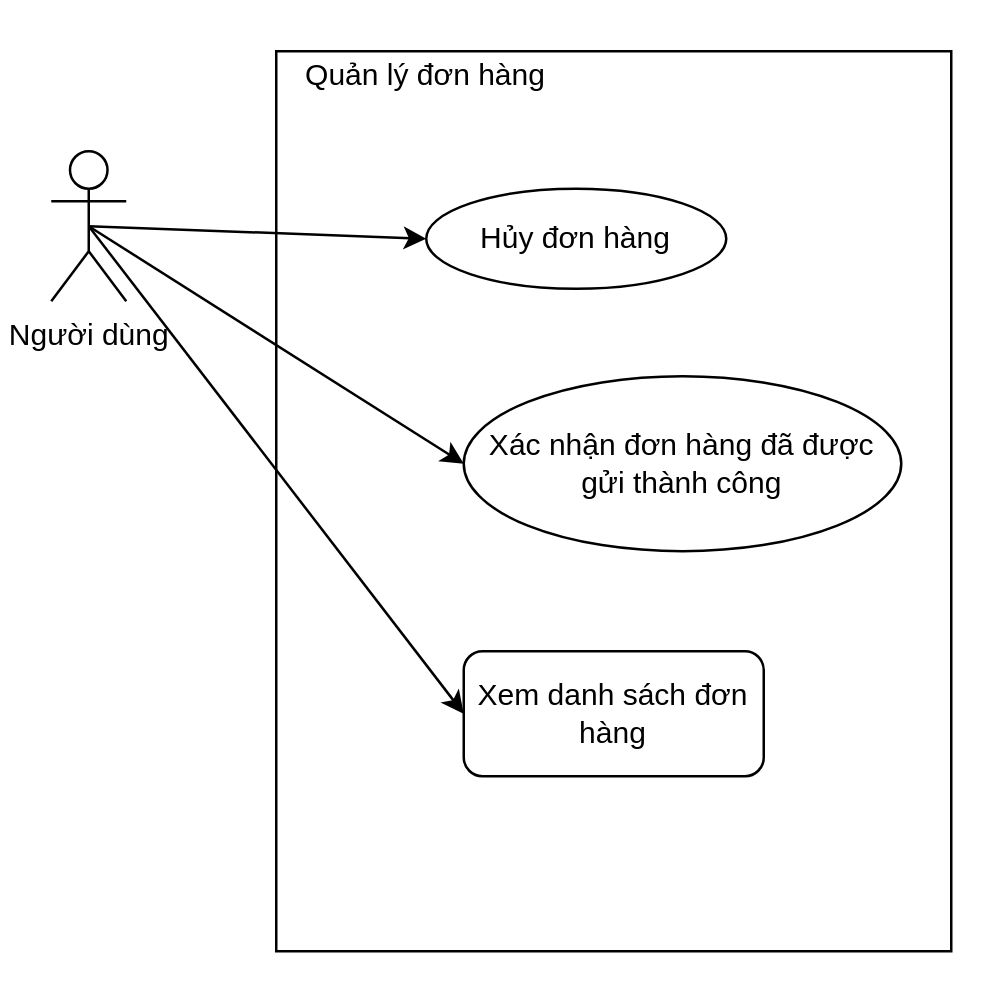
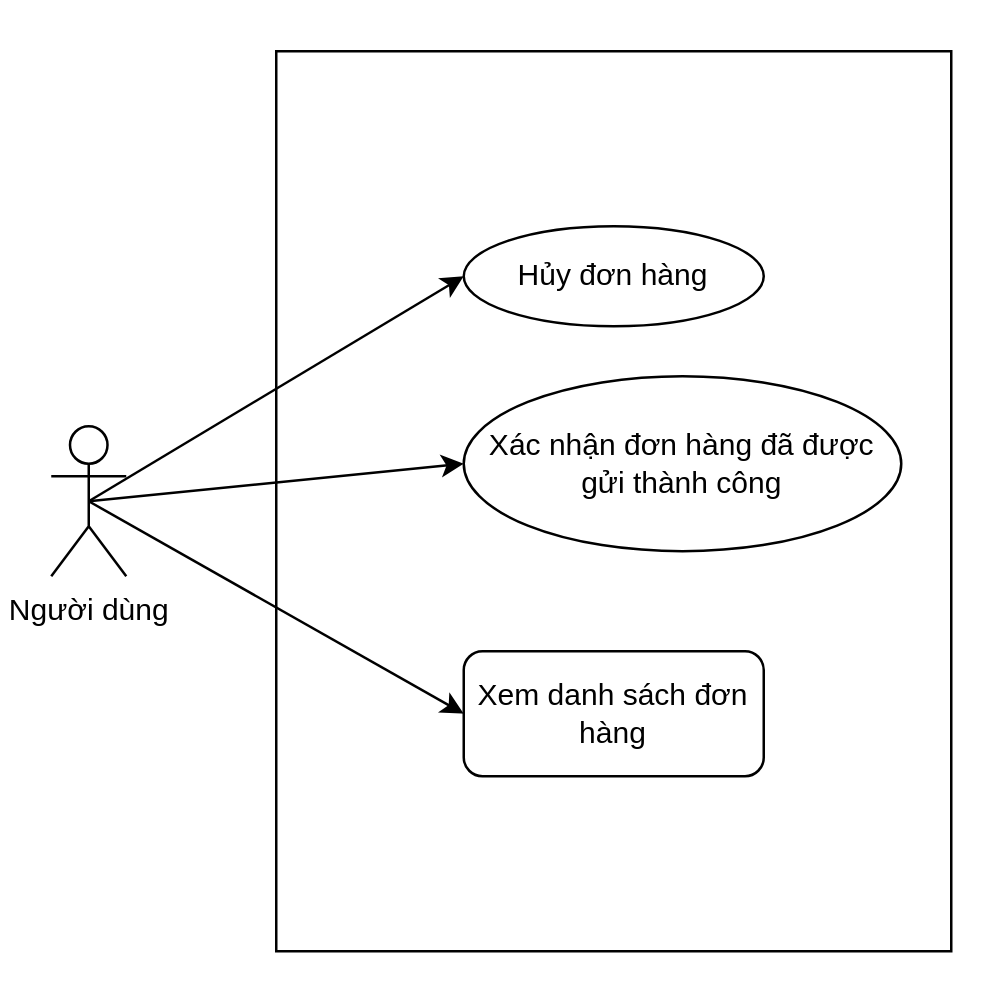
(426, 76) -> none
(89, 226) -> (89, 501)
(576, 239) -> (614, 276)
